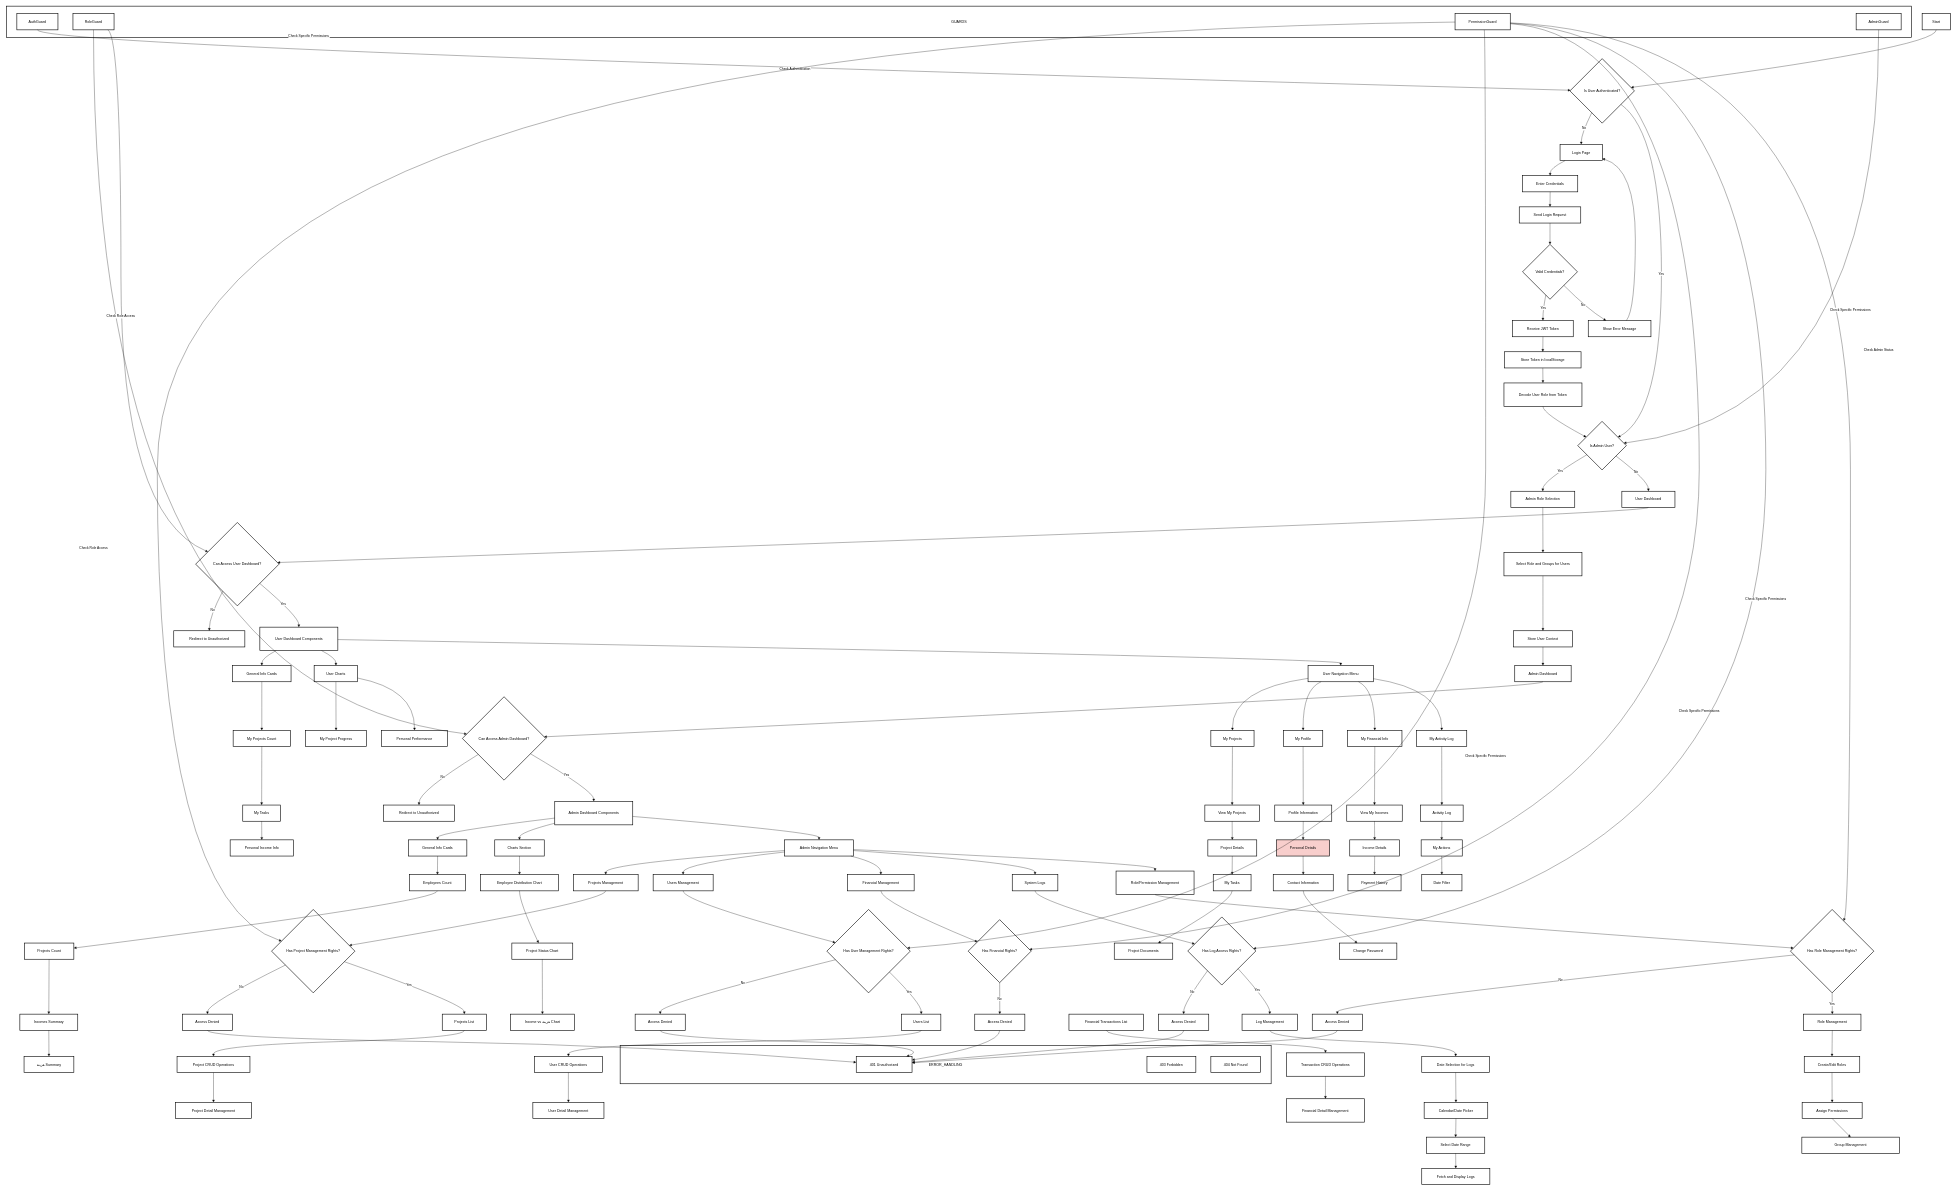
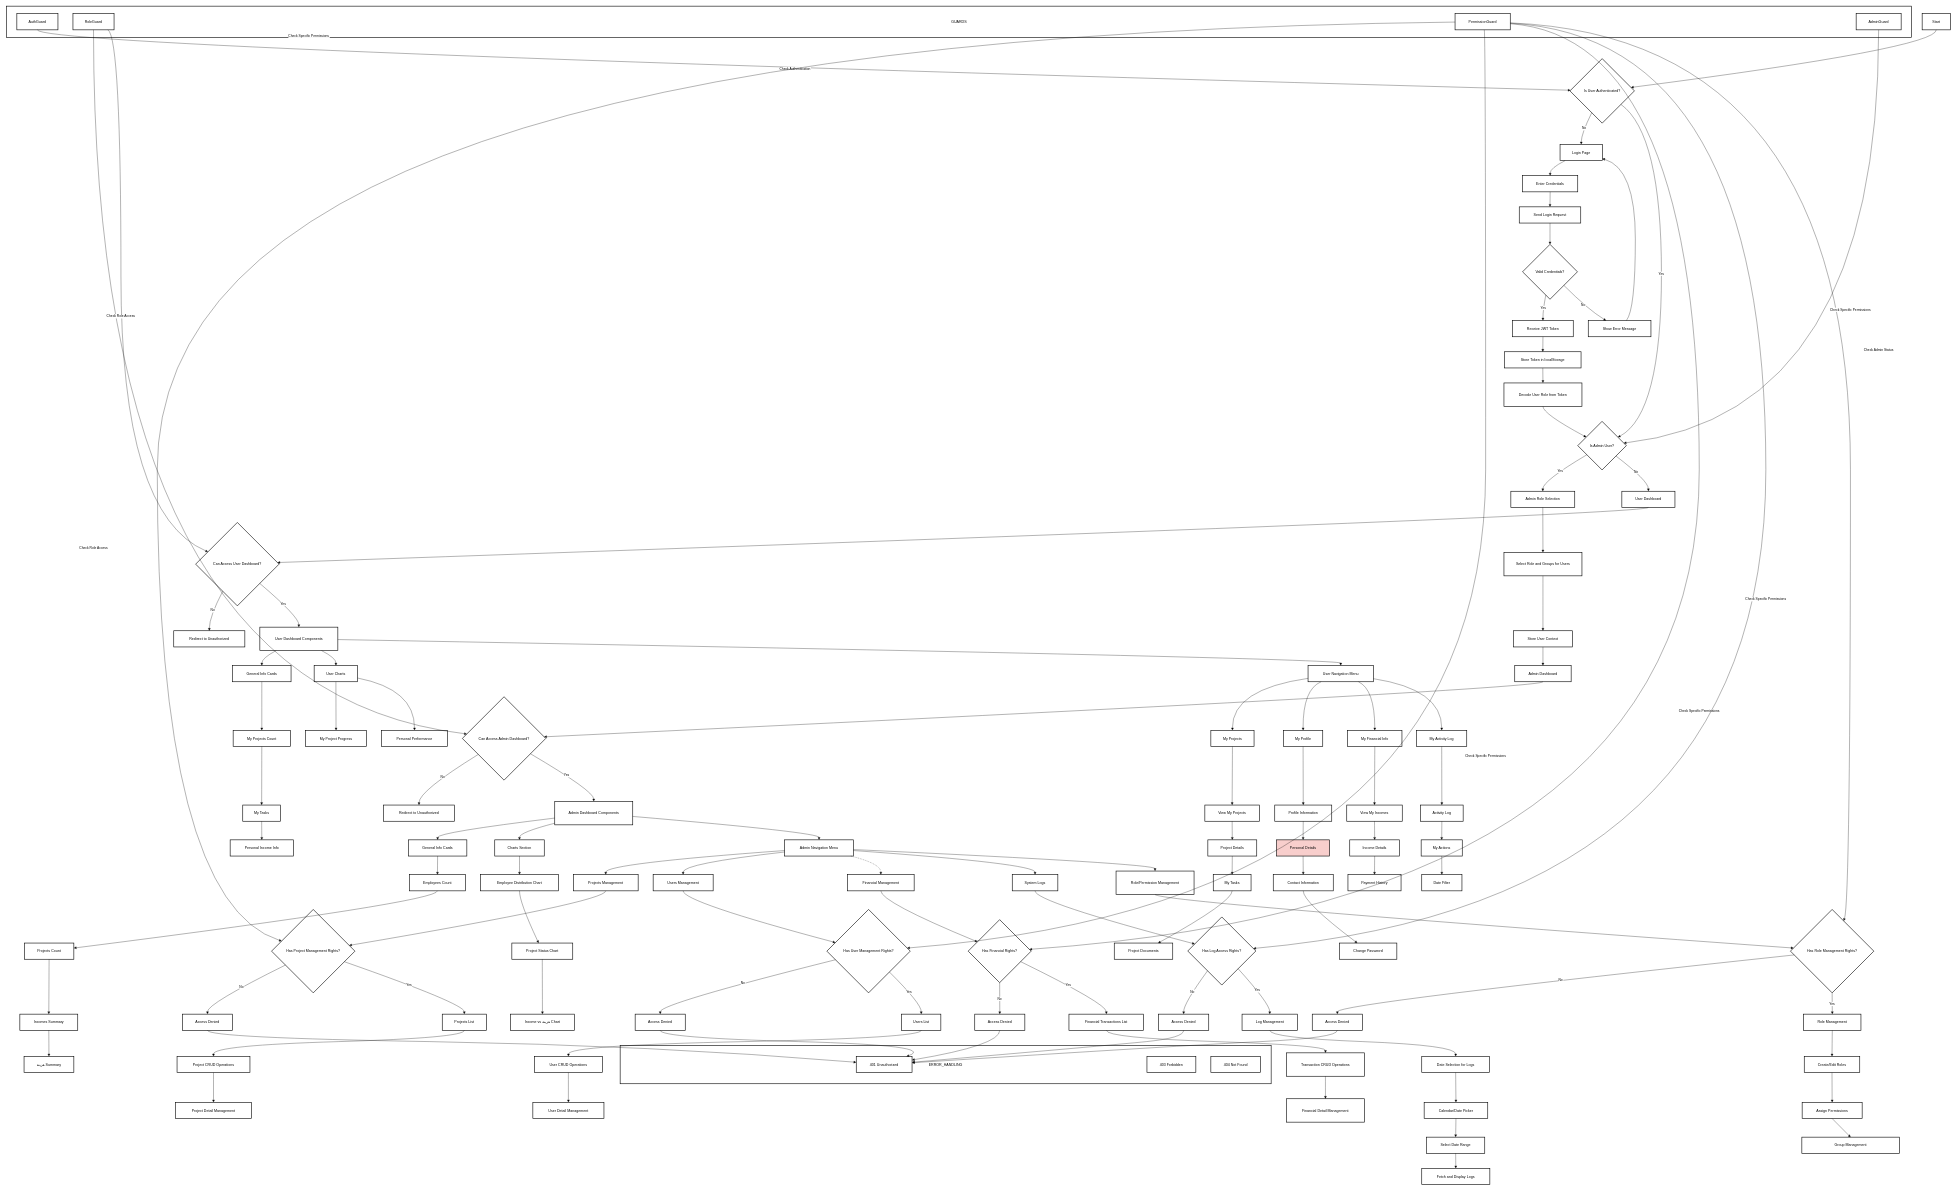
(867, 861) -> (867, 861)
none -> (1066, 985)
